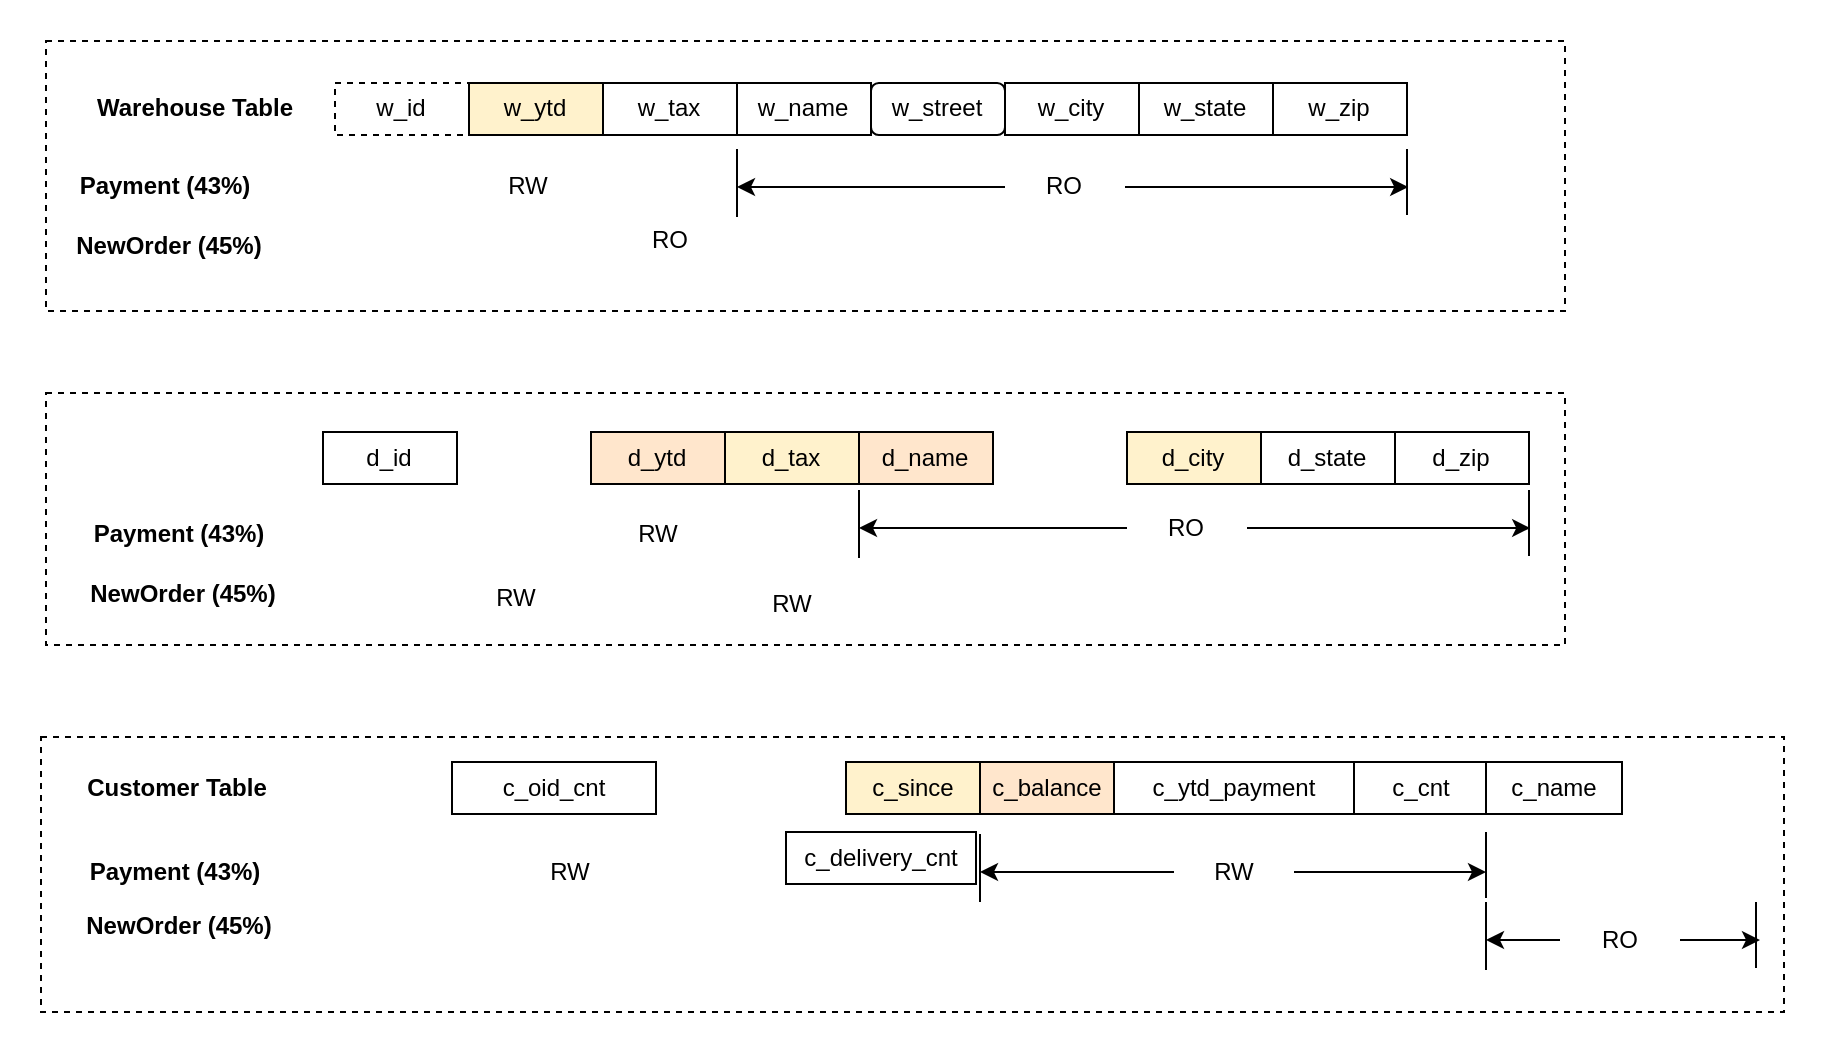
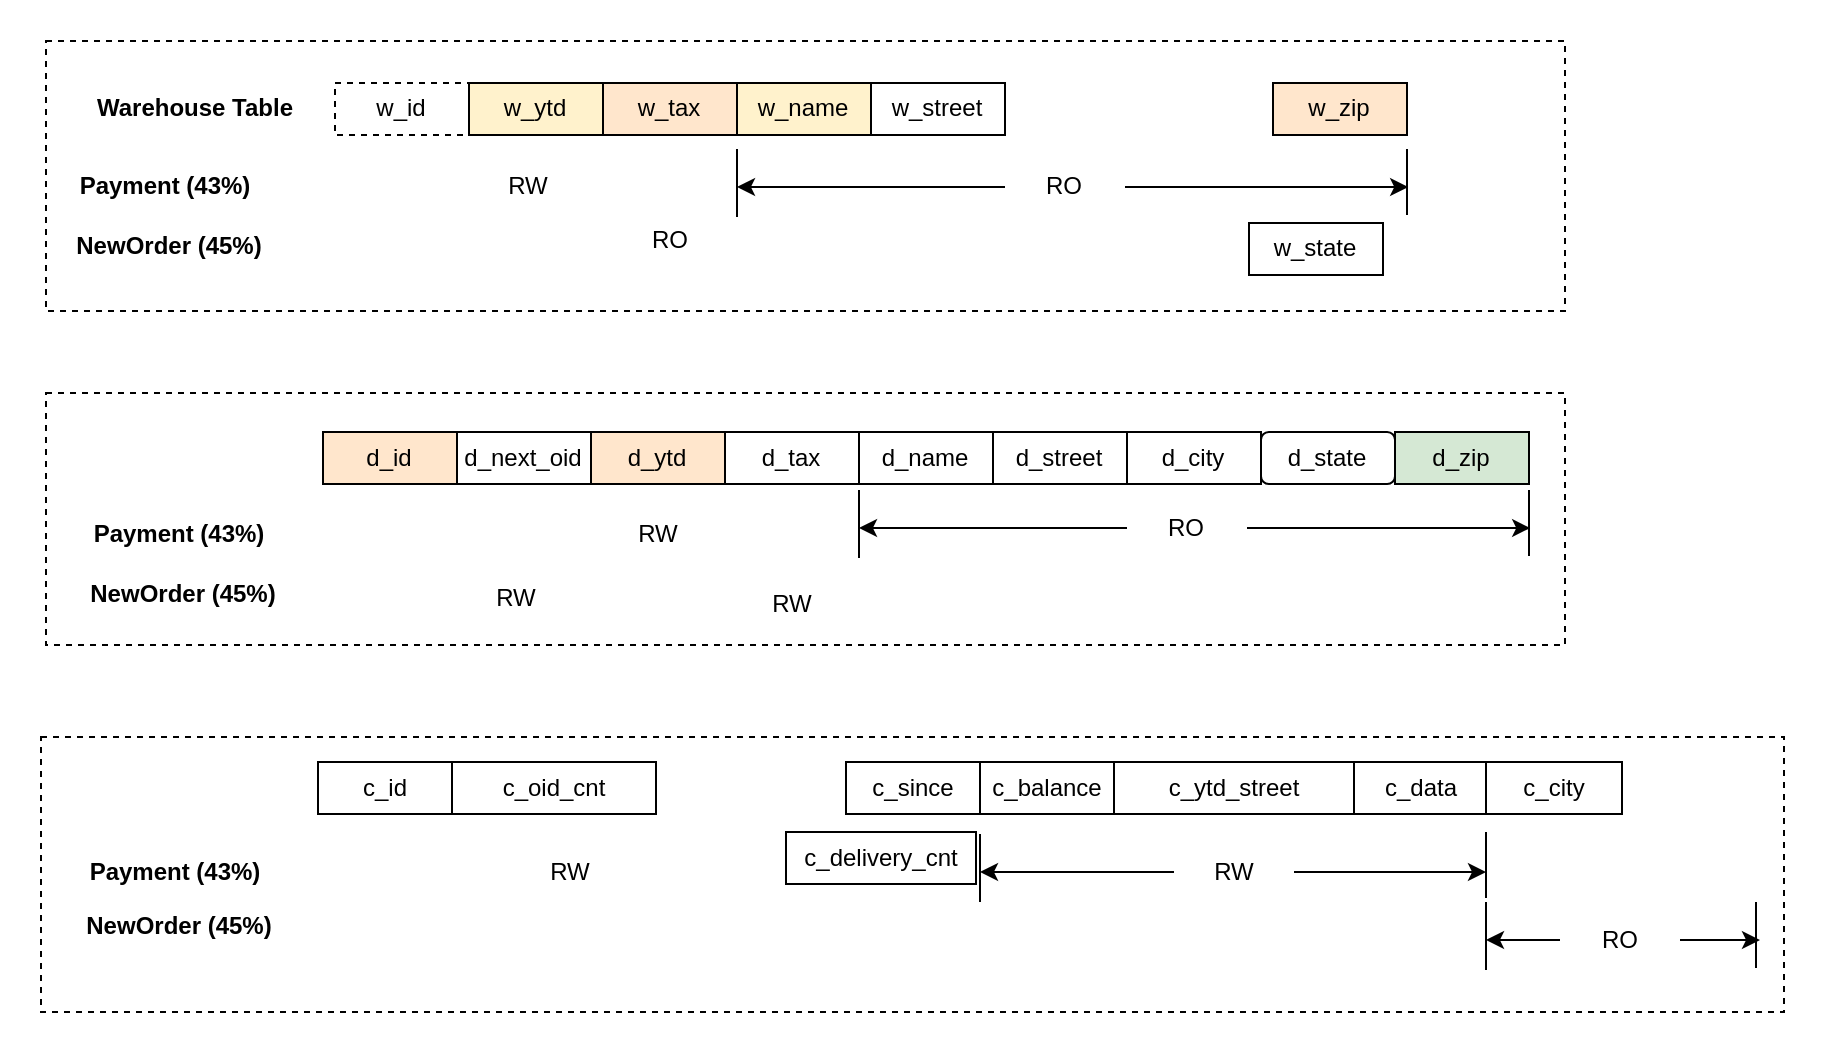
(670, 109) -> (670, 109)
(804, 109) -> (804, 109)
(938, 109) -> (938, 109)
(1072, 109) -> none
(1206, 109) -> (1316, 249)
(1340, 109) -> (1340, 109)
(390, 458) -> (390, 458)
none -> (524, 458)
(792, 458) -> (792, 458)
(926, 458) -> (926, 458)
none -> (1060, 458)
(1194, 458) -> (1194, 458)
(1328, 458) -> (1328, 458)
(1462, 458) -> (1462, 458)
(177, 788) -> none
none -> (385, 788)
(913, 788) -> (913, 788)
(1047, 788) -> (1047, 788)
(1235, 789) -> (1235, 789)
(1422, 789) -> (1422, 789)
(1555, 789) -> (1555, 789)
